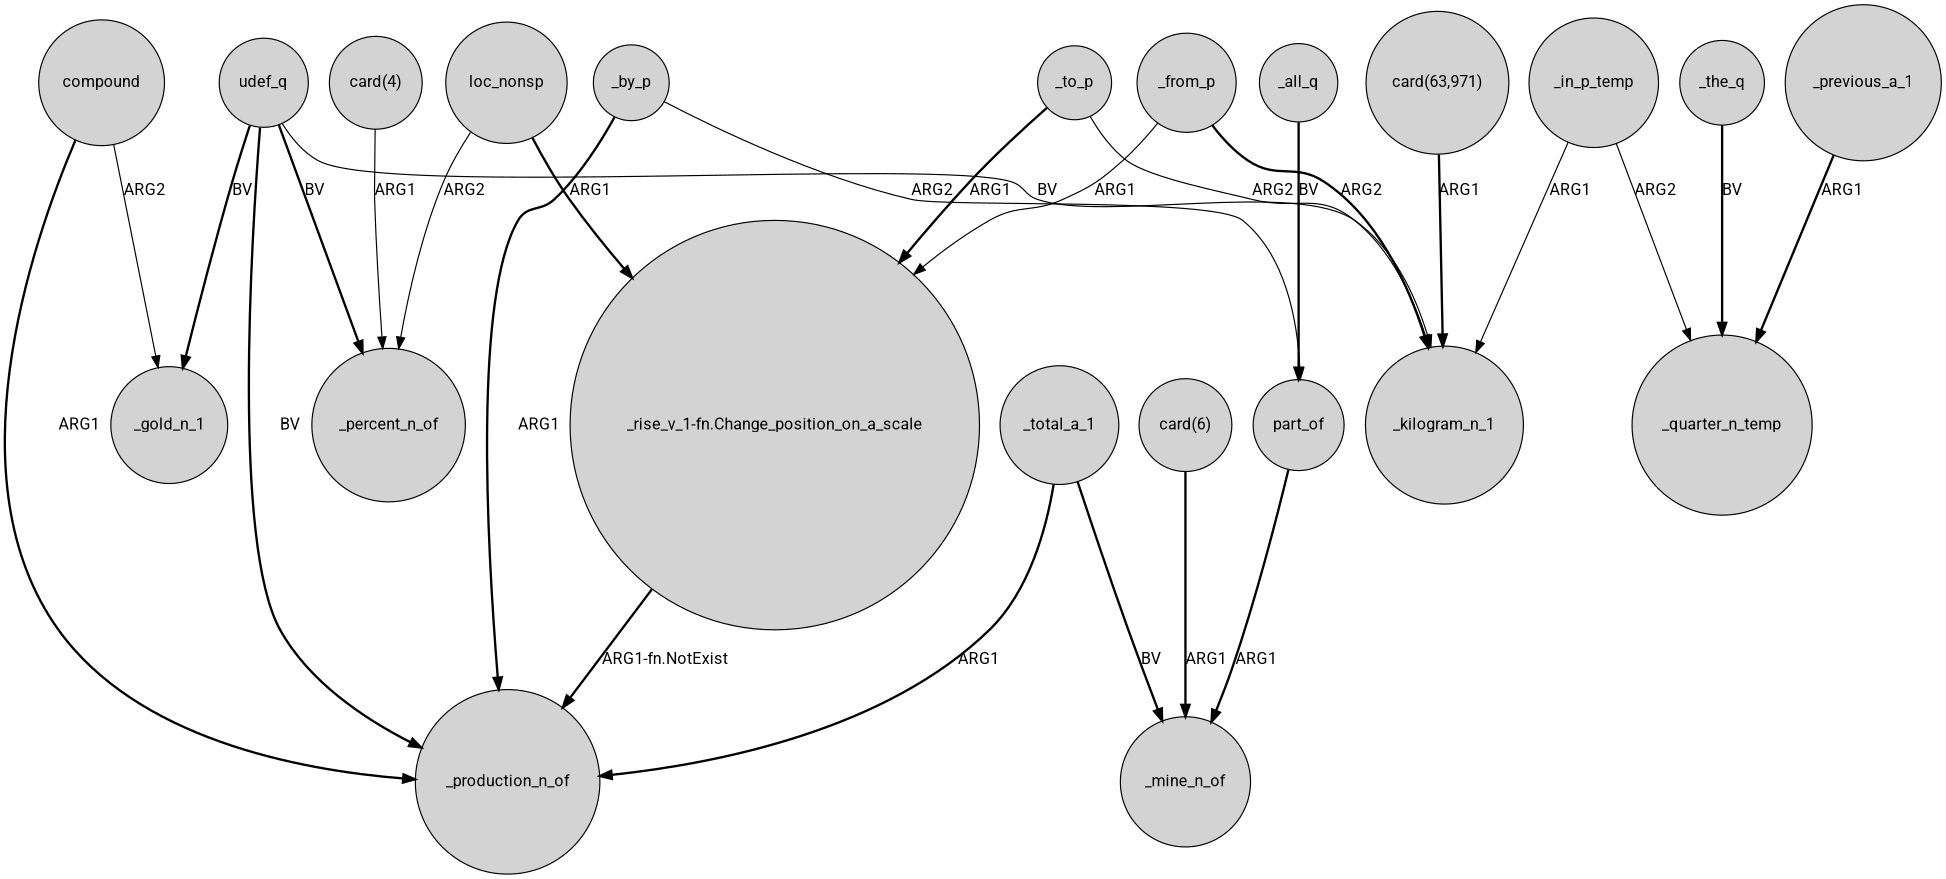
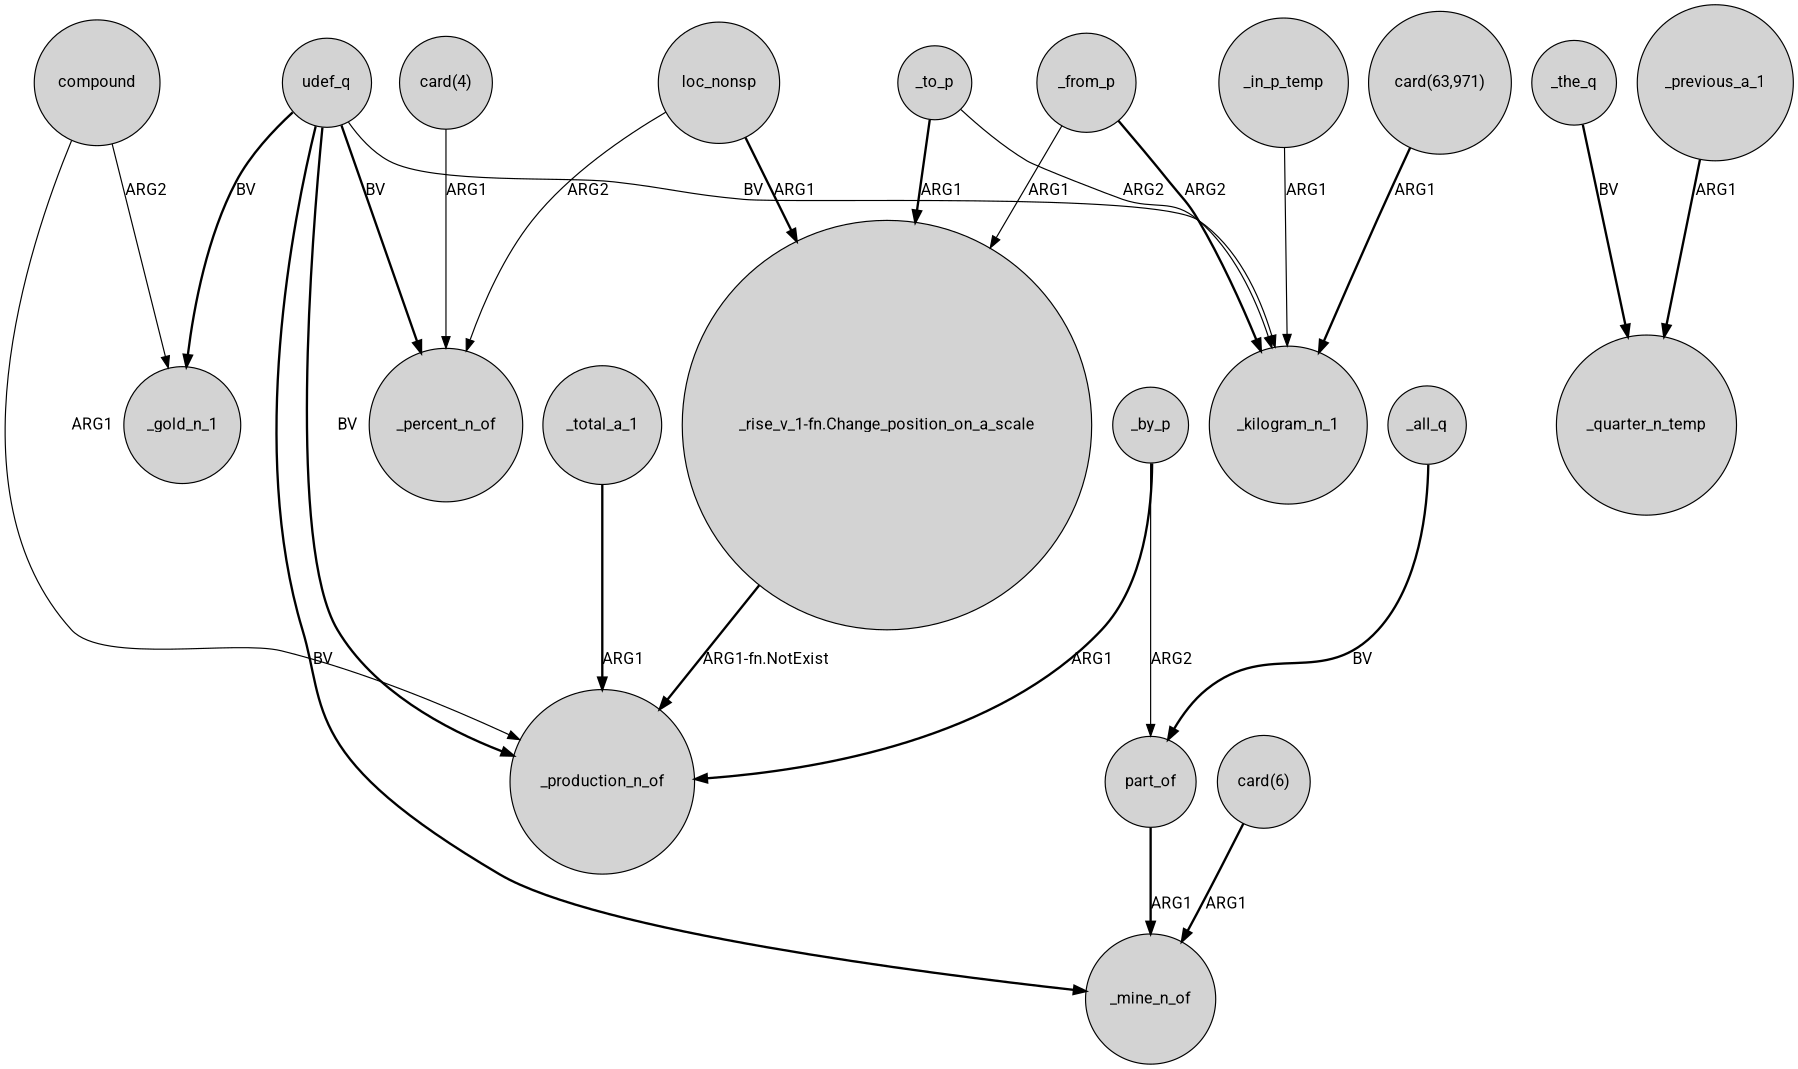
(1651, 237) -> none
(29, 575) -> (56, 606)
(1116, 596) -> (396, 804)
